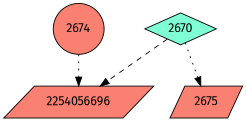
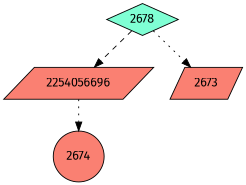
(181, 29) -> (142, 19)
(79, 66) -> (79, 111)
(206, 102) -> (206, 83)
